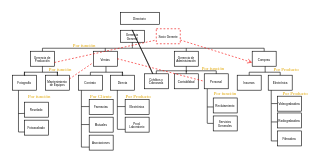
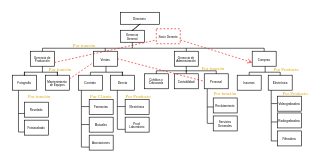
(143, 52) -> (136, 28)
